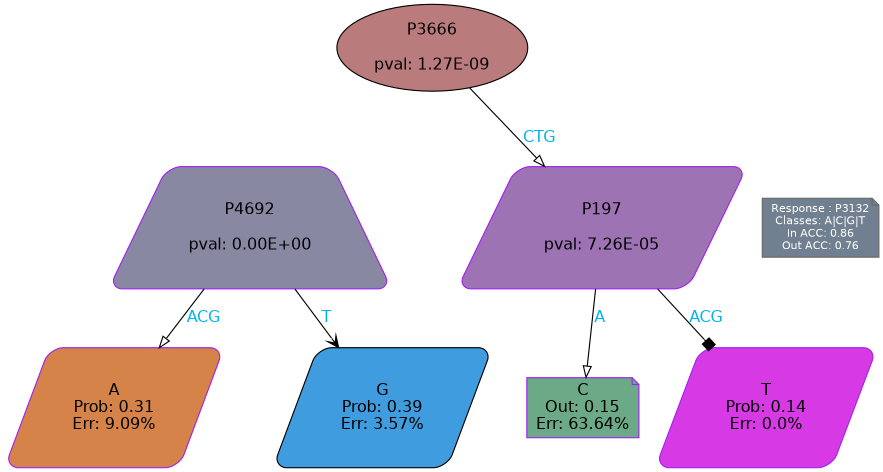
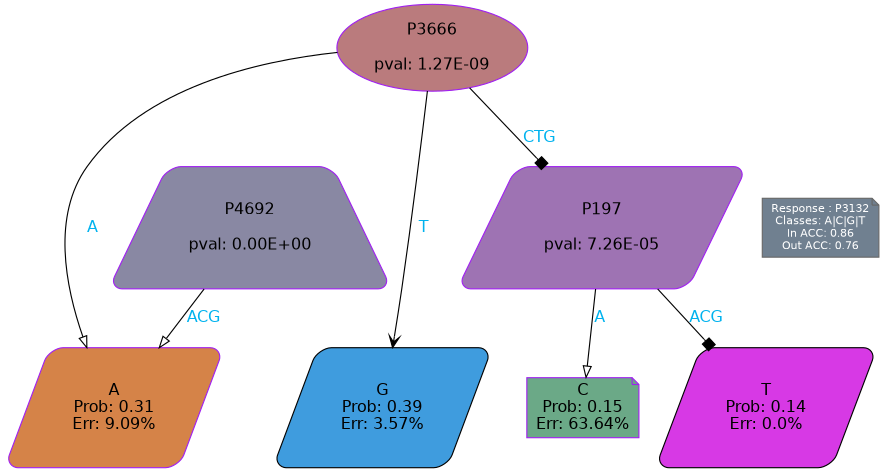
(432, 48) -> (432, 48)
(503, 123) -> (503, 123)
none -> (124, 129)
(313, 314) -> (412, 214)
(583, 408) -> (583, 408)
(766, 408) -> (766, 408)
